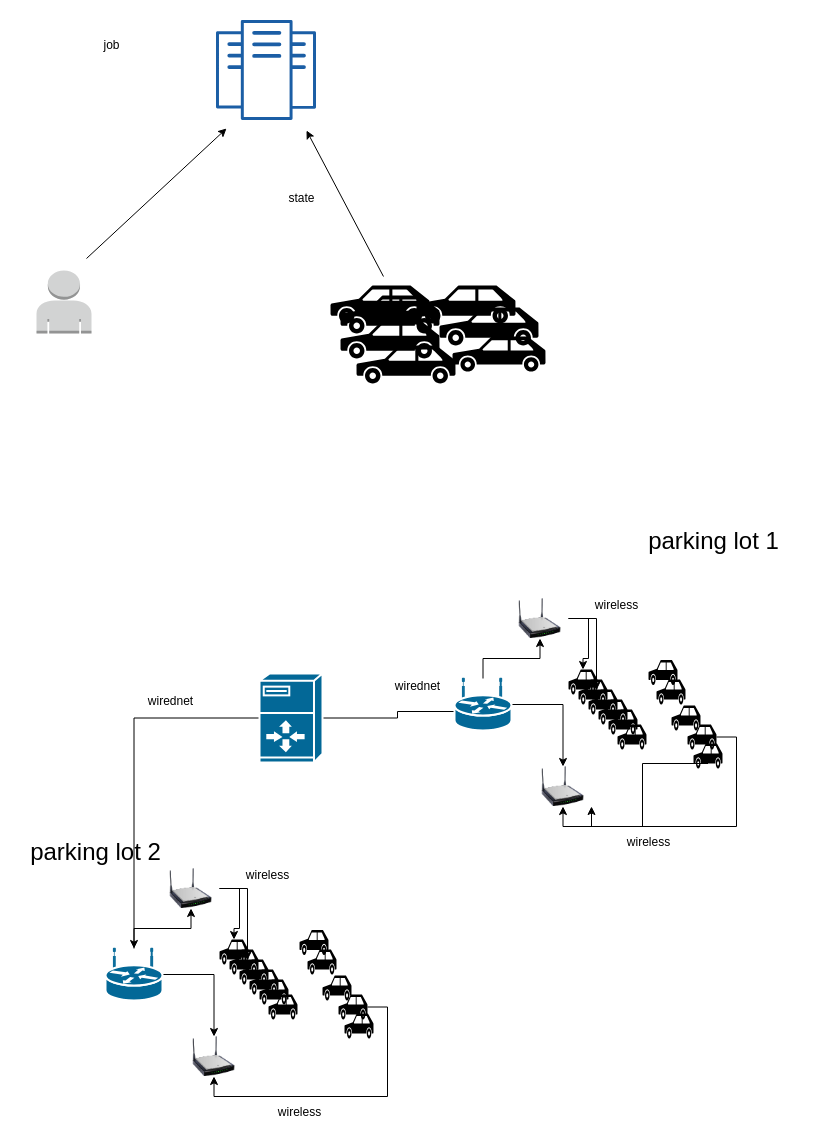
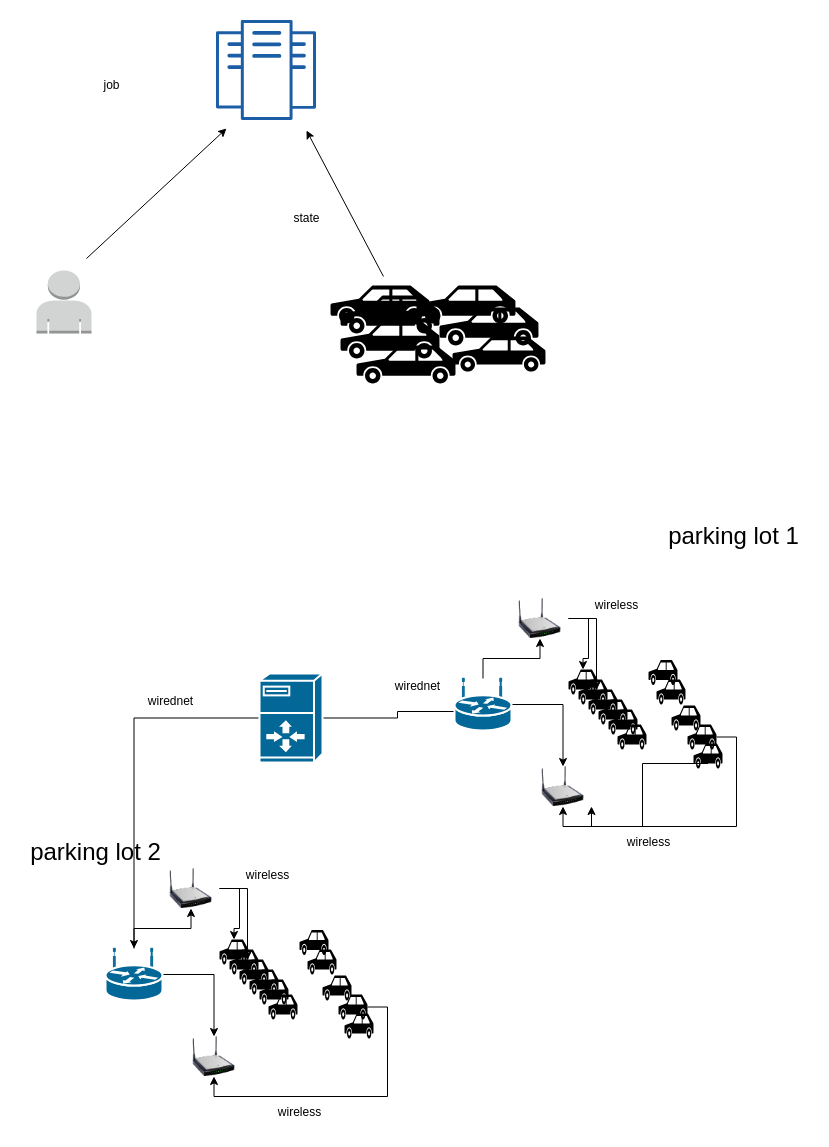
(112, 46) -> (112, 86)
(302, 199) -> (307, 219)
(713, 541) -> (733, 536)
